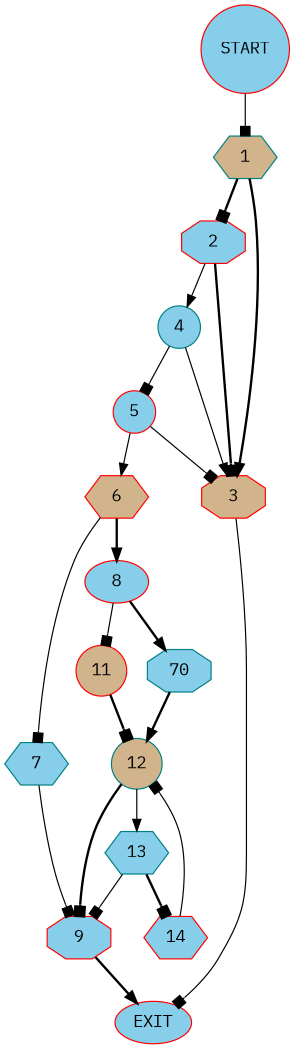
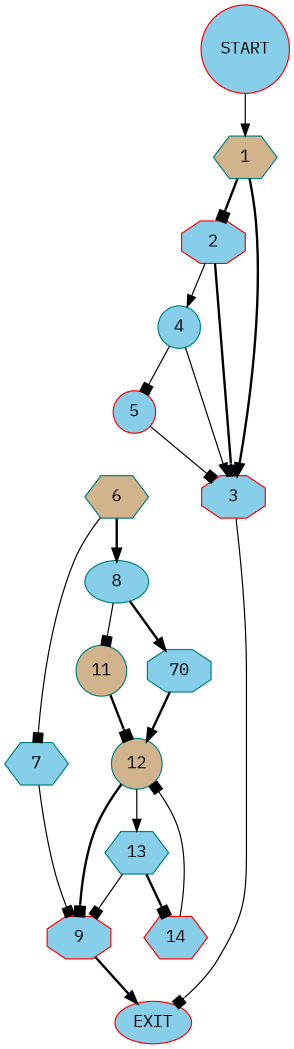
(245, 109) -> (245, 109)
(127, 448) -> none
(117, 497) -> (117, 497)
(233, 497) -> (233, 497)
(117, 582) -> (117, 582)
(101, 671) -> (101, 671)
